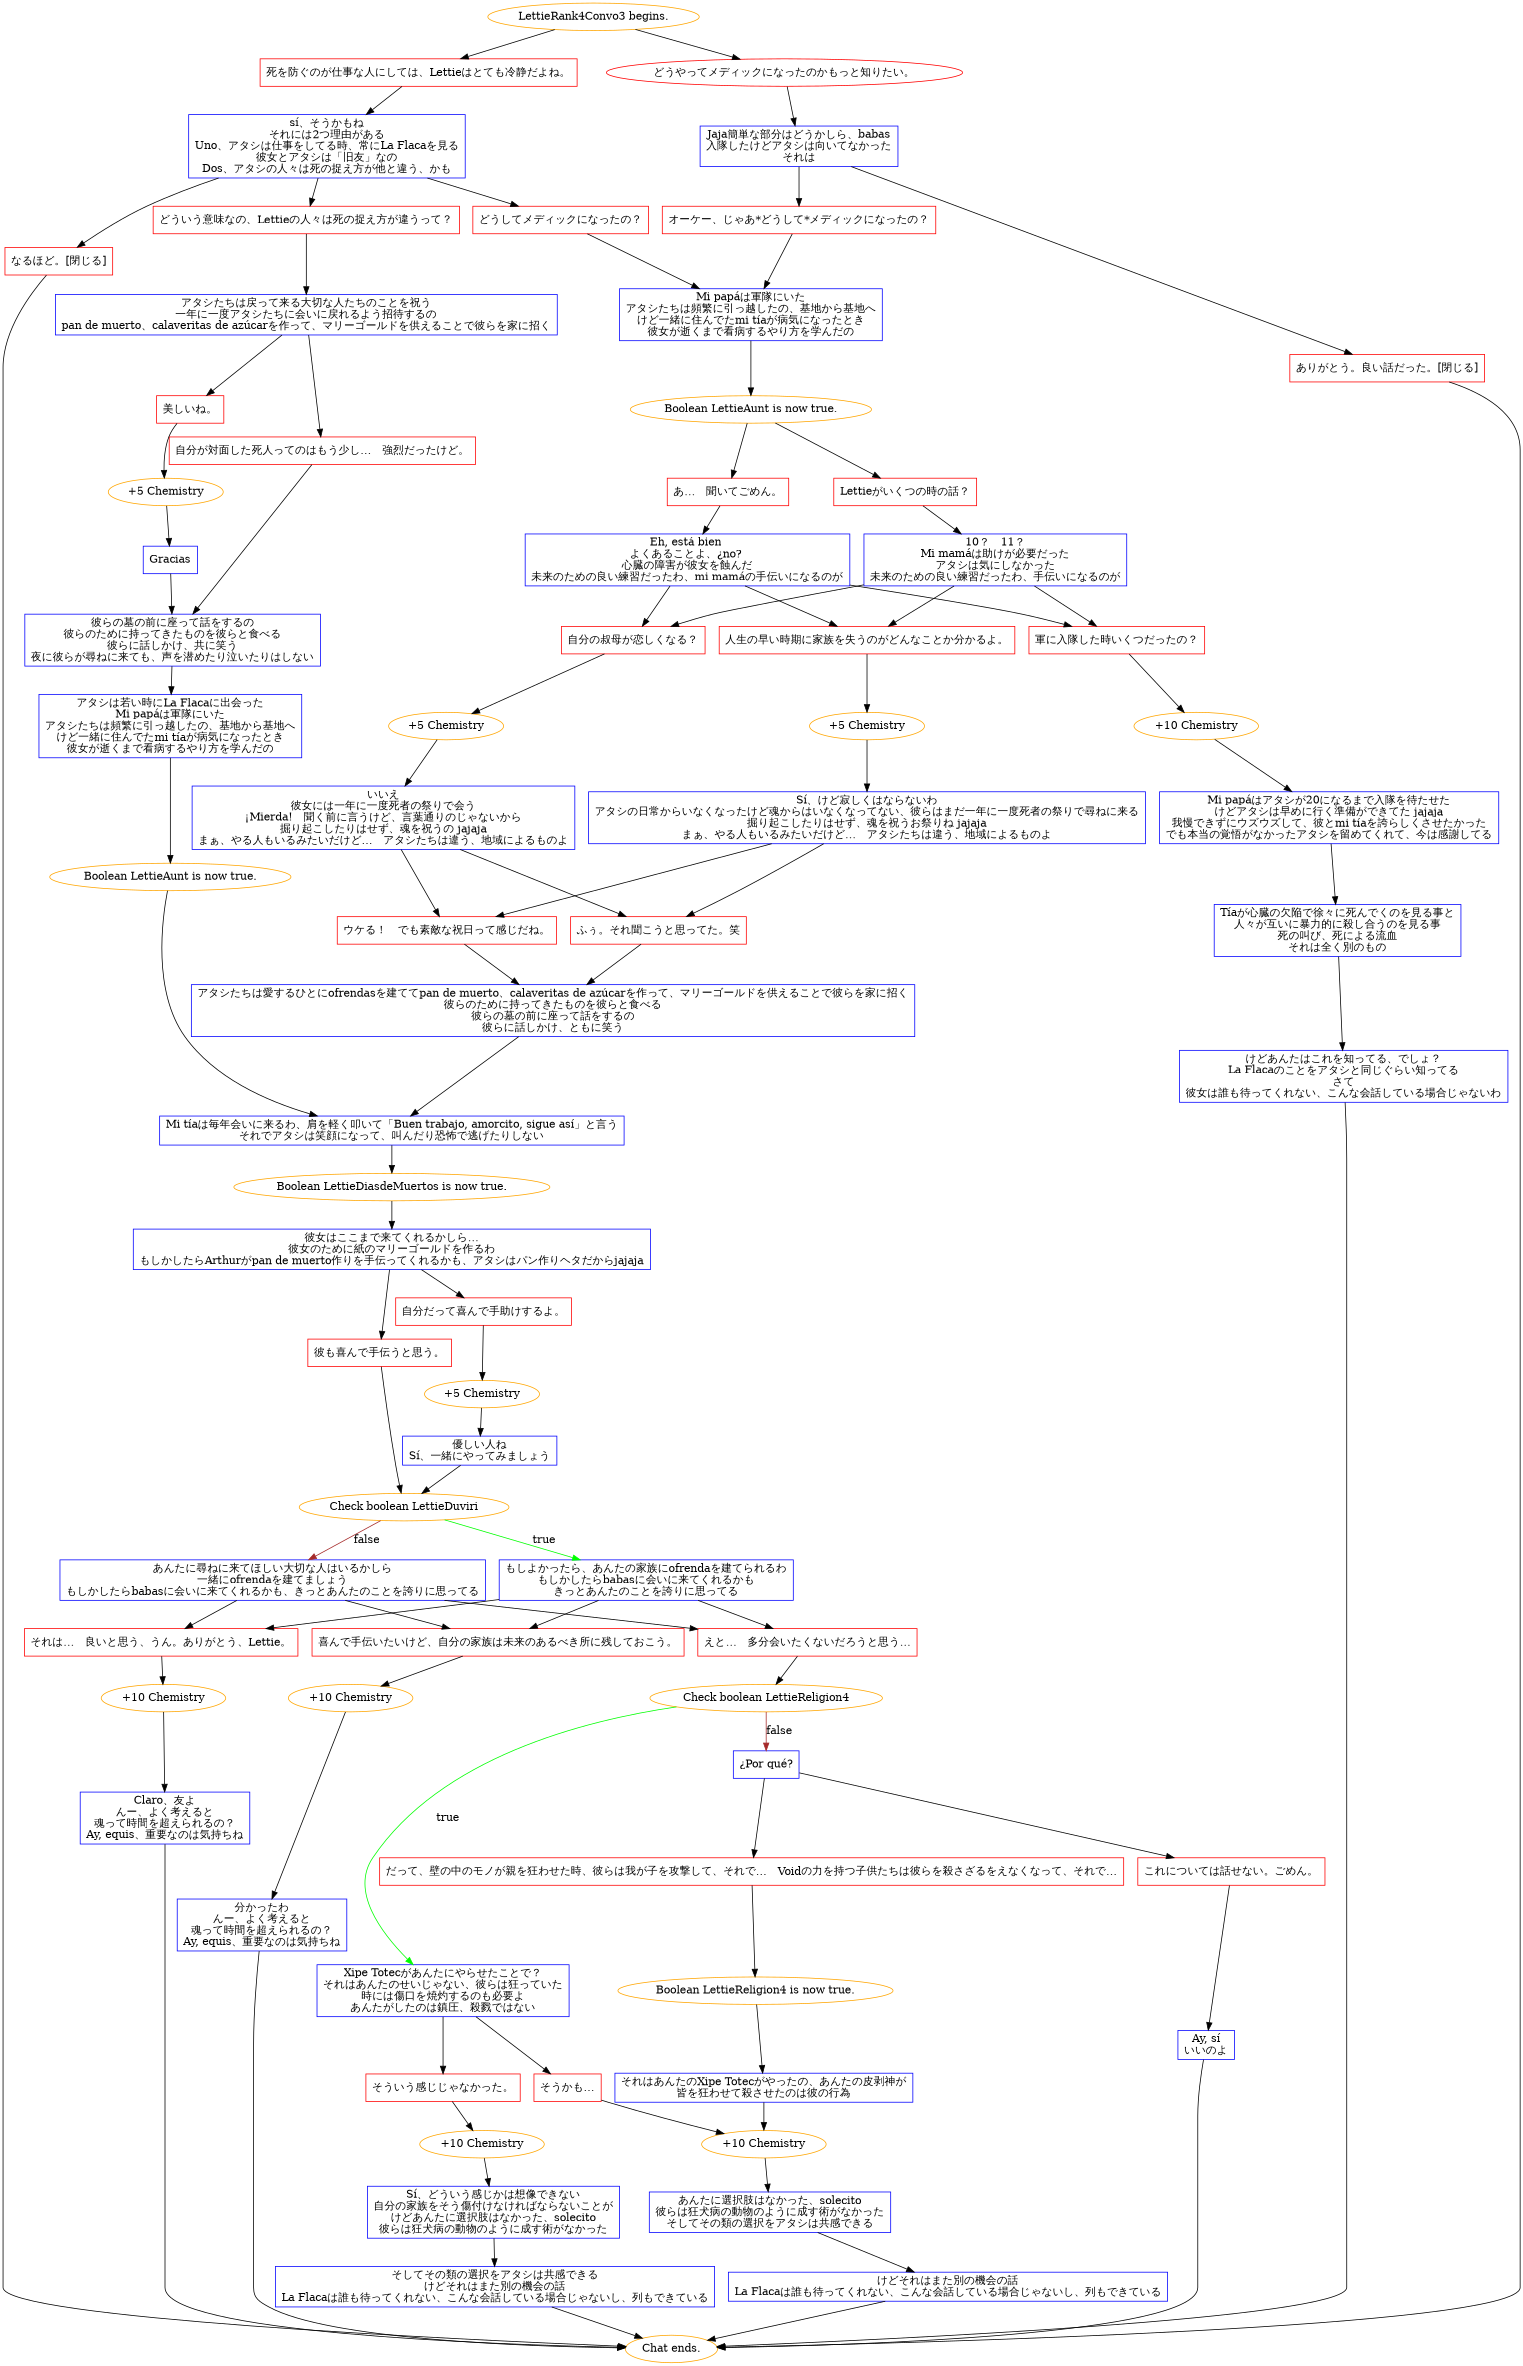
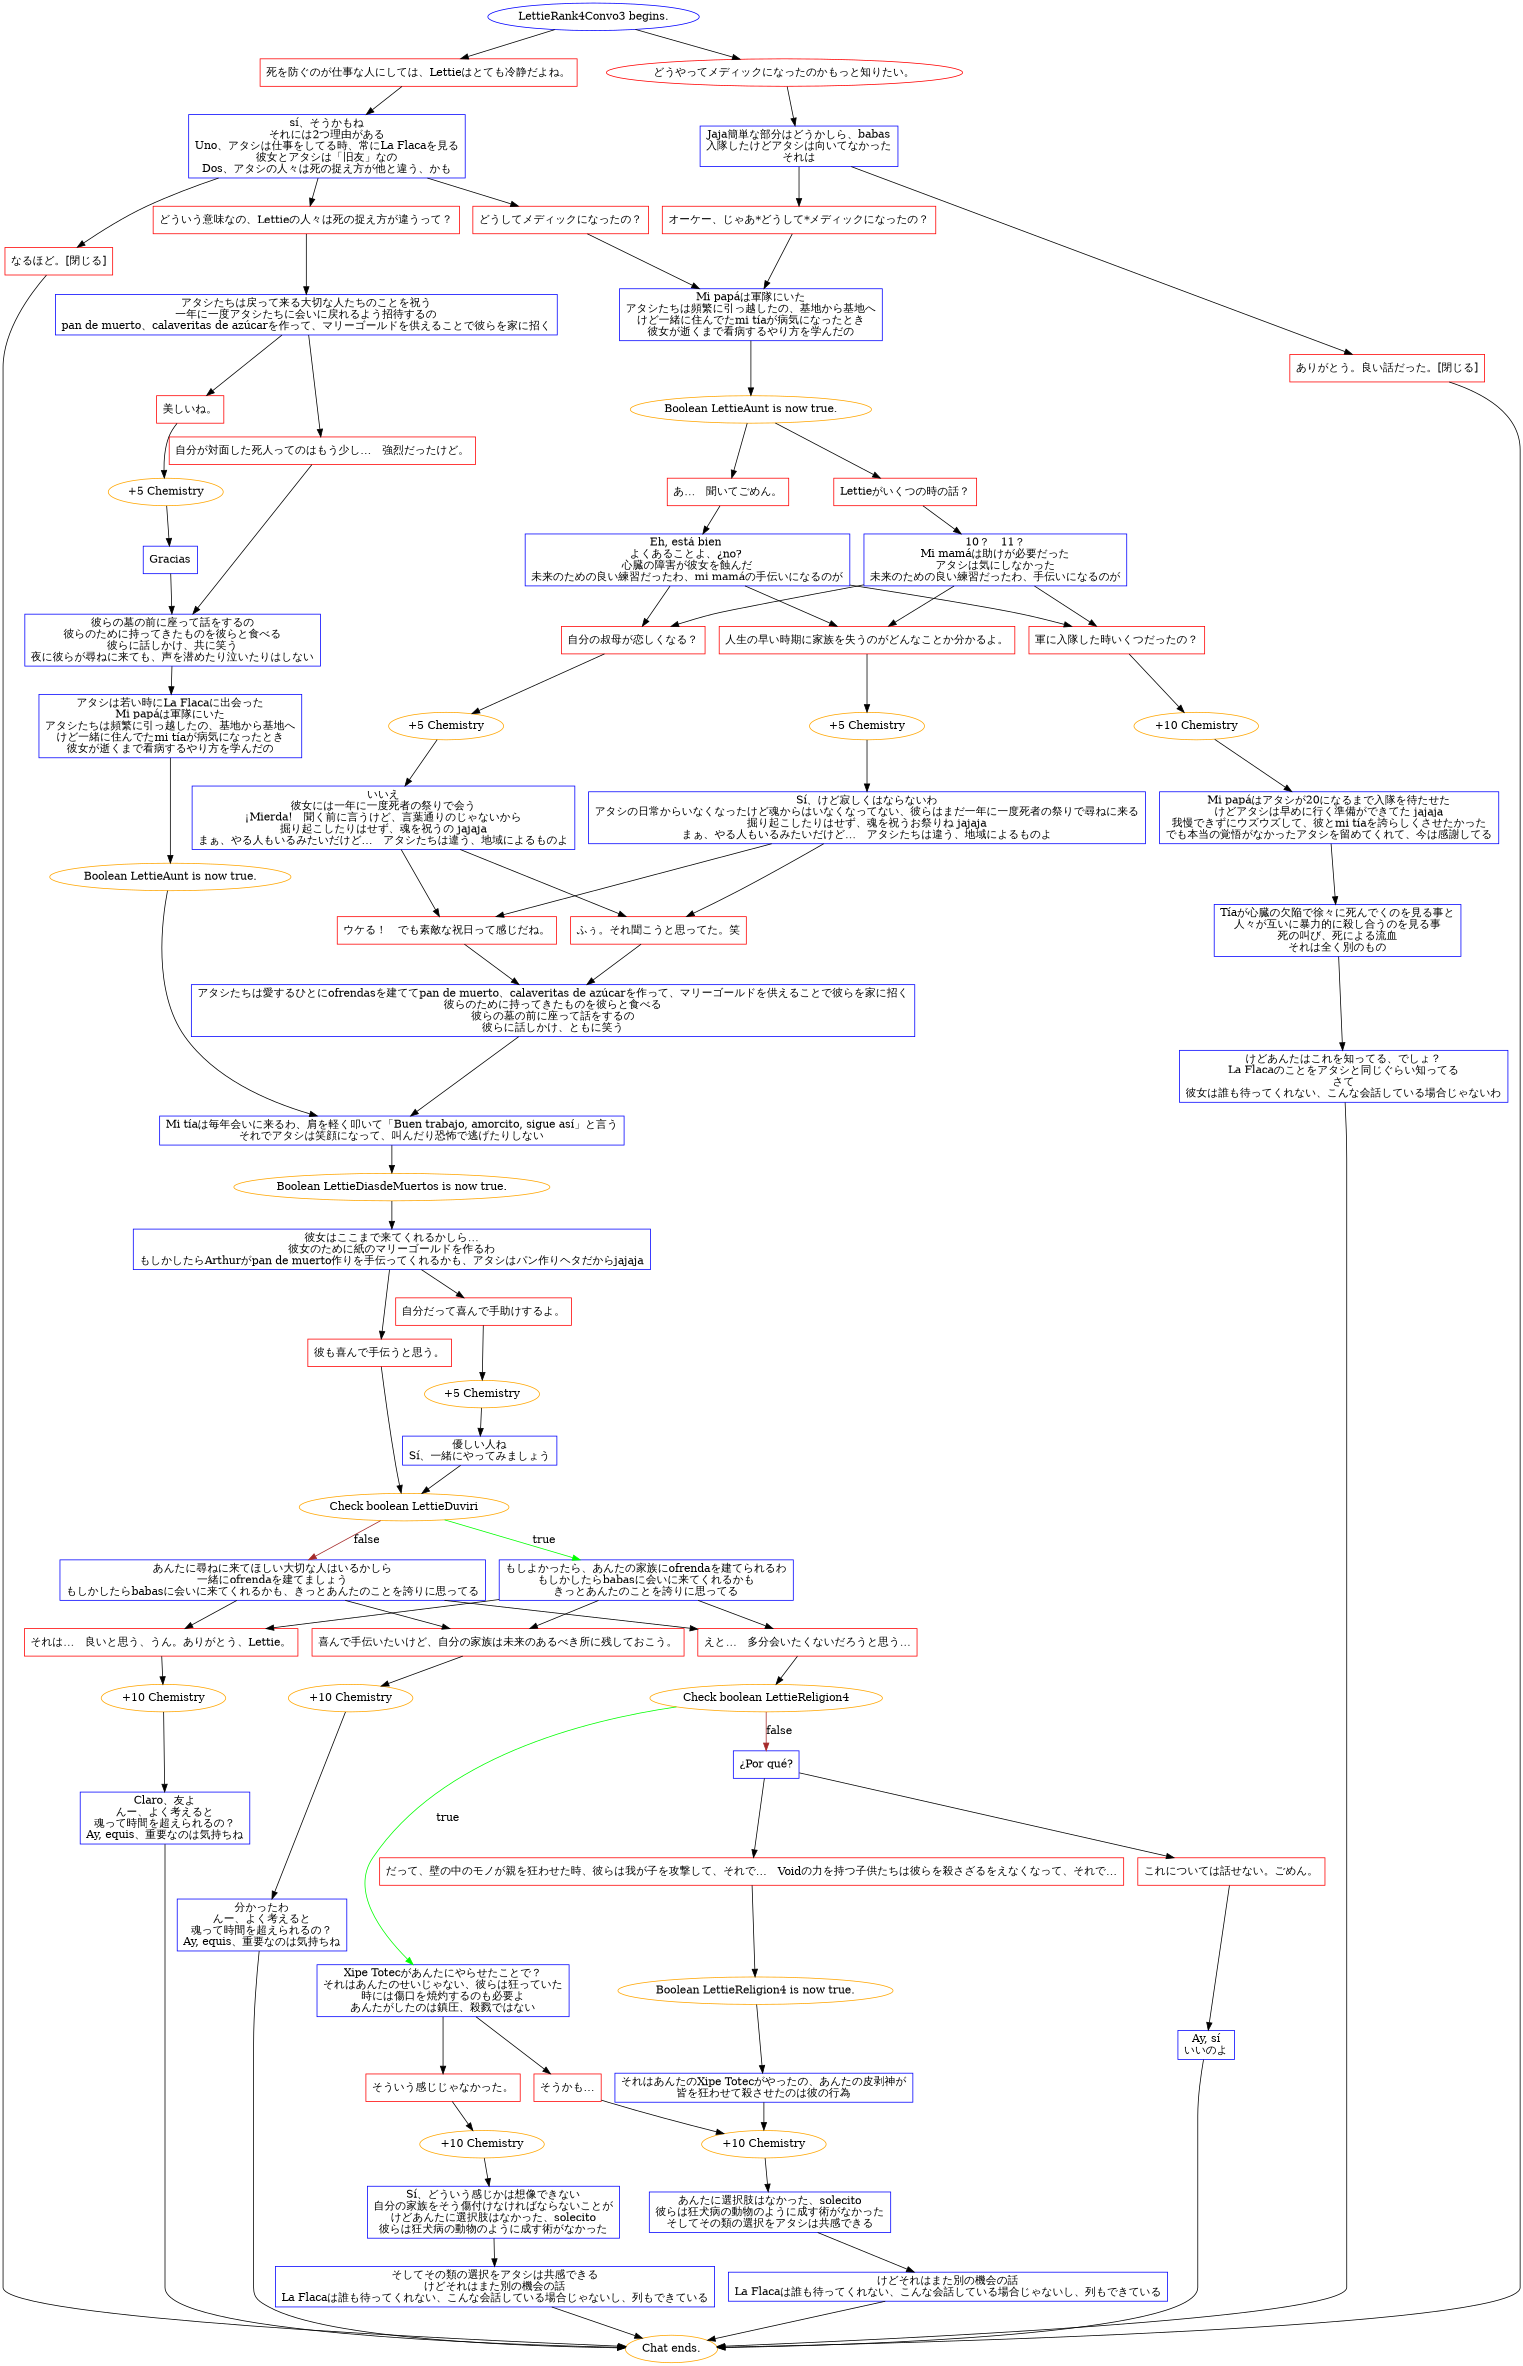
(594, 17) -> (594, 17)
